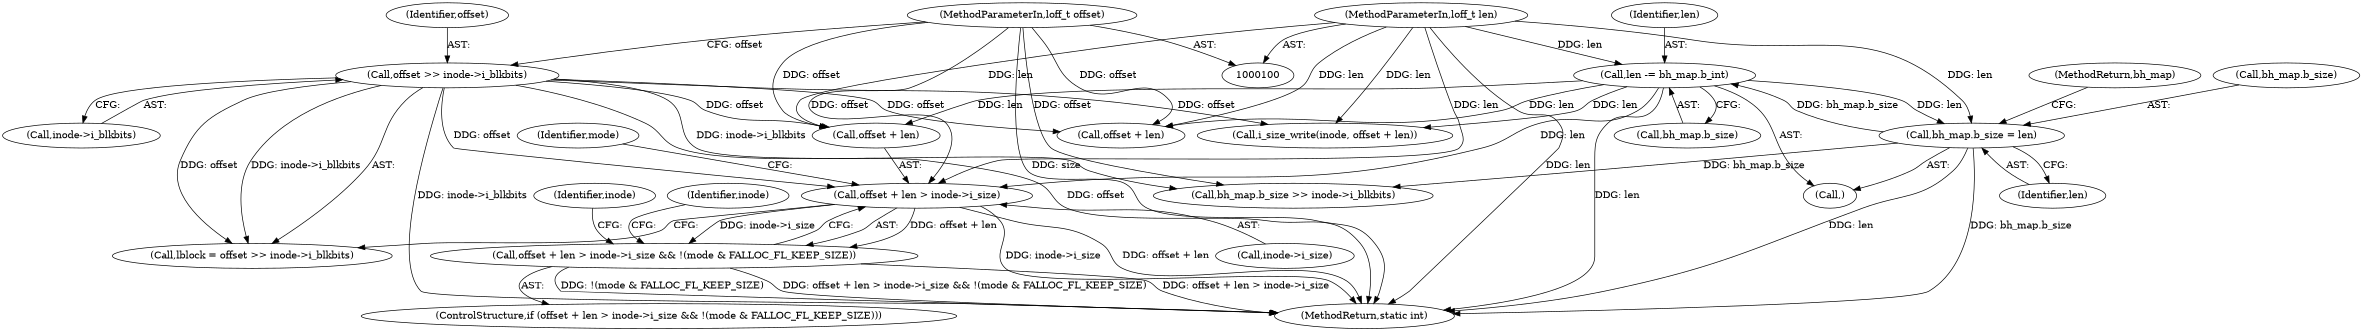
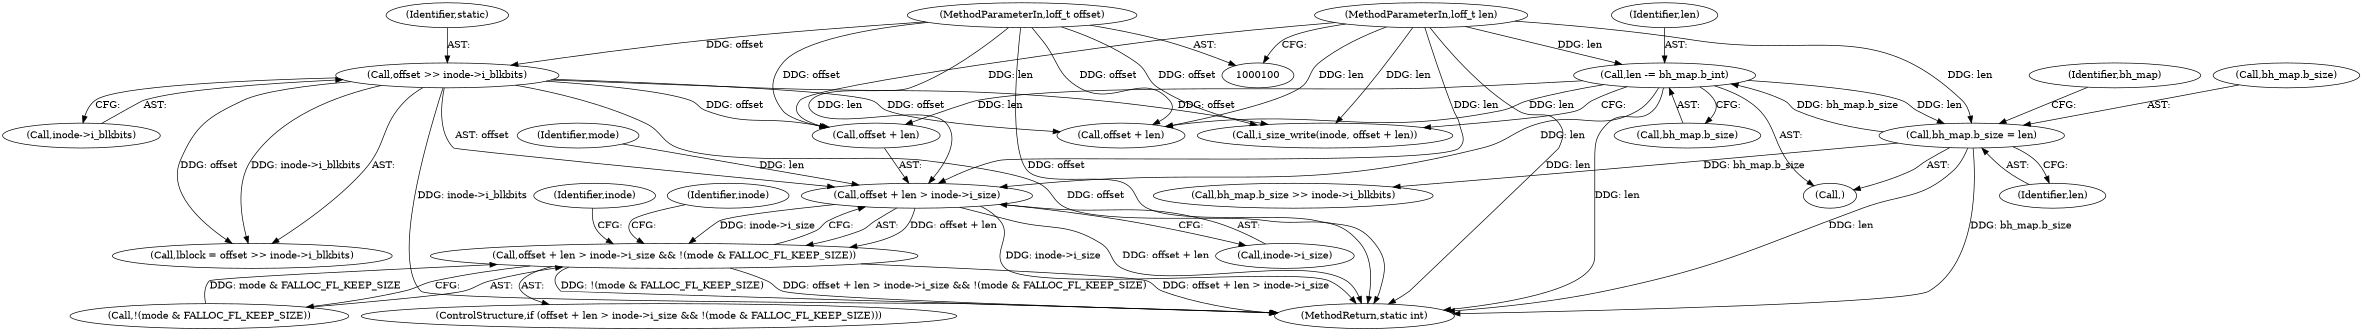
(447, 15) -> (447, 15)
(735, 45) -> (735, 45)
(1296, 45) -> (1296, 45)
(2115, 75) -> (2115, 75)
(840, 105) -> (840, 105)
(1615, 105) -> (1615, 105)
(482, 136) -> (482, 136)
(1065, 154) -> (1152, 82)
(962, 157) -> none
(782, 166) -> (782, 166)
(1056, 166) -> (1056, 166)
(614, 240) -> (1133, 222)
none -> (209, 316)
